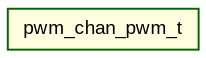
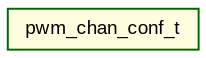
(103, 29) -> (103, 29)
